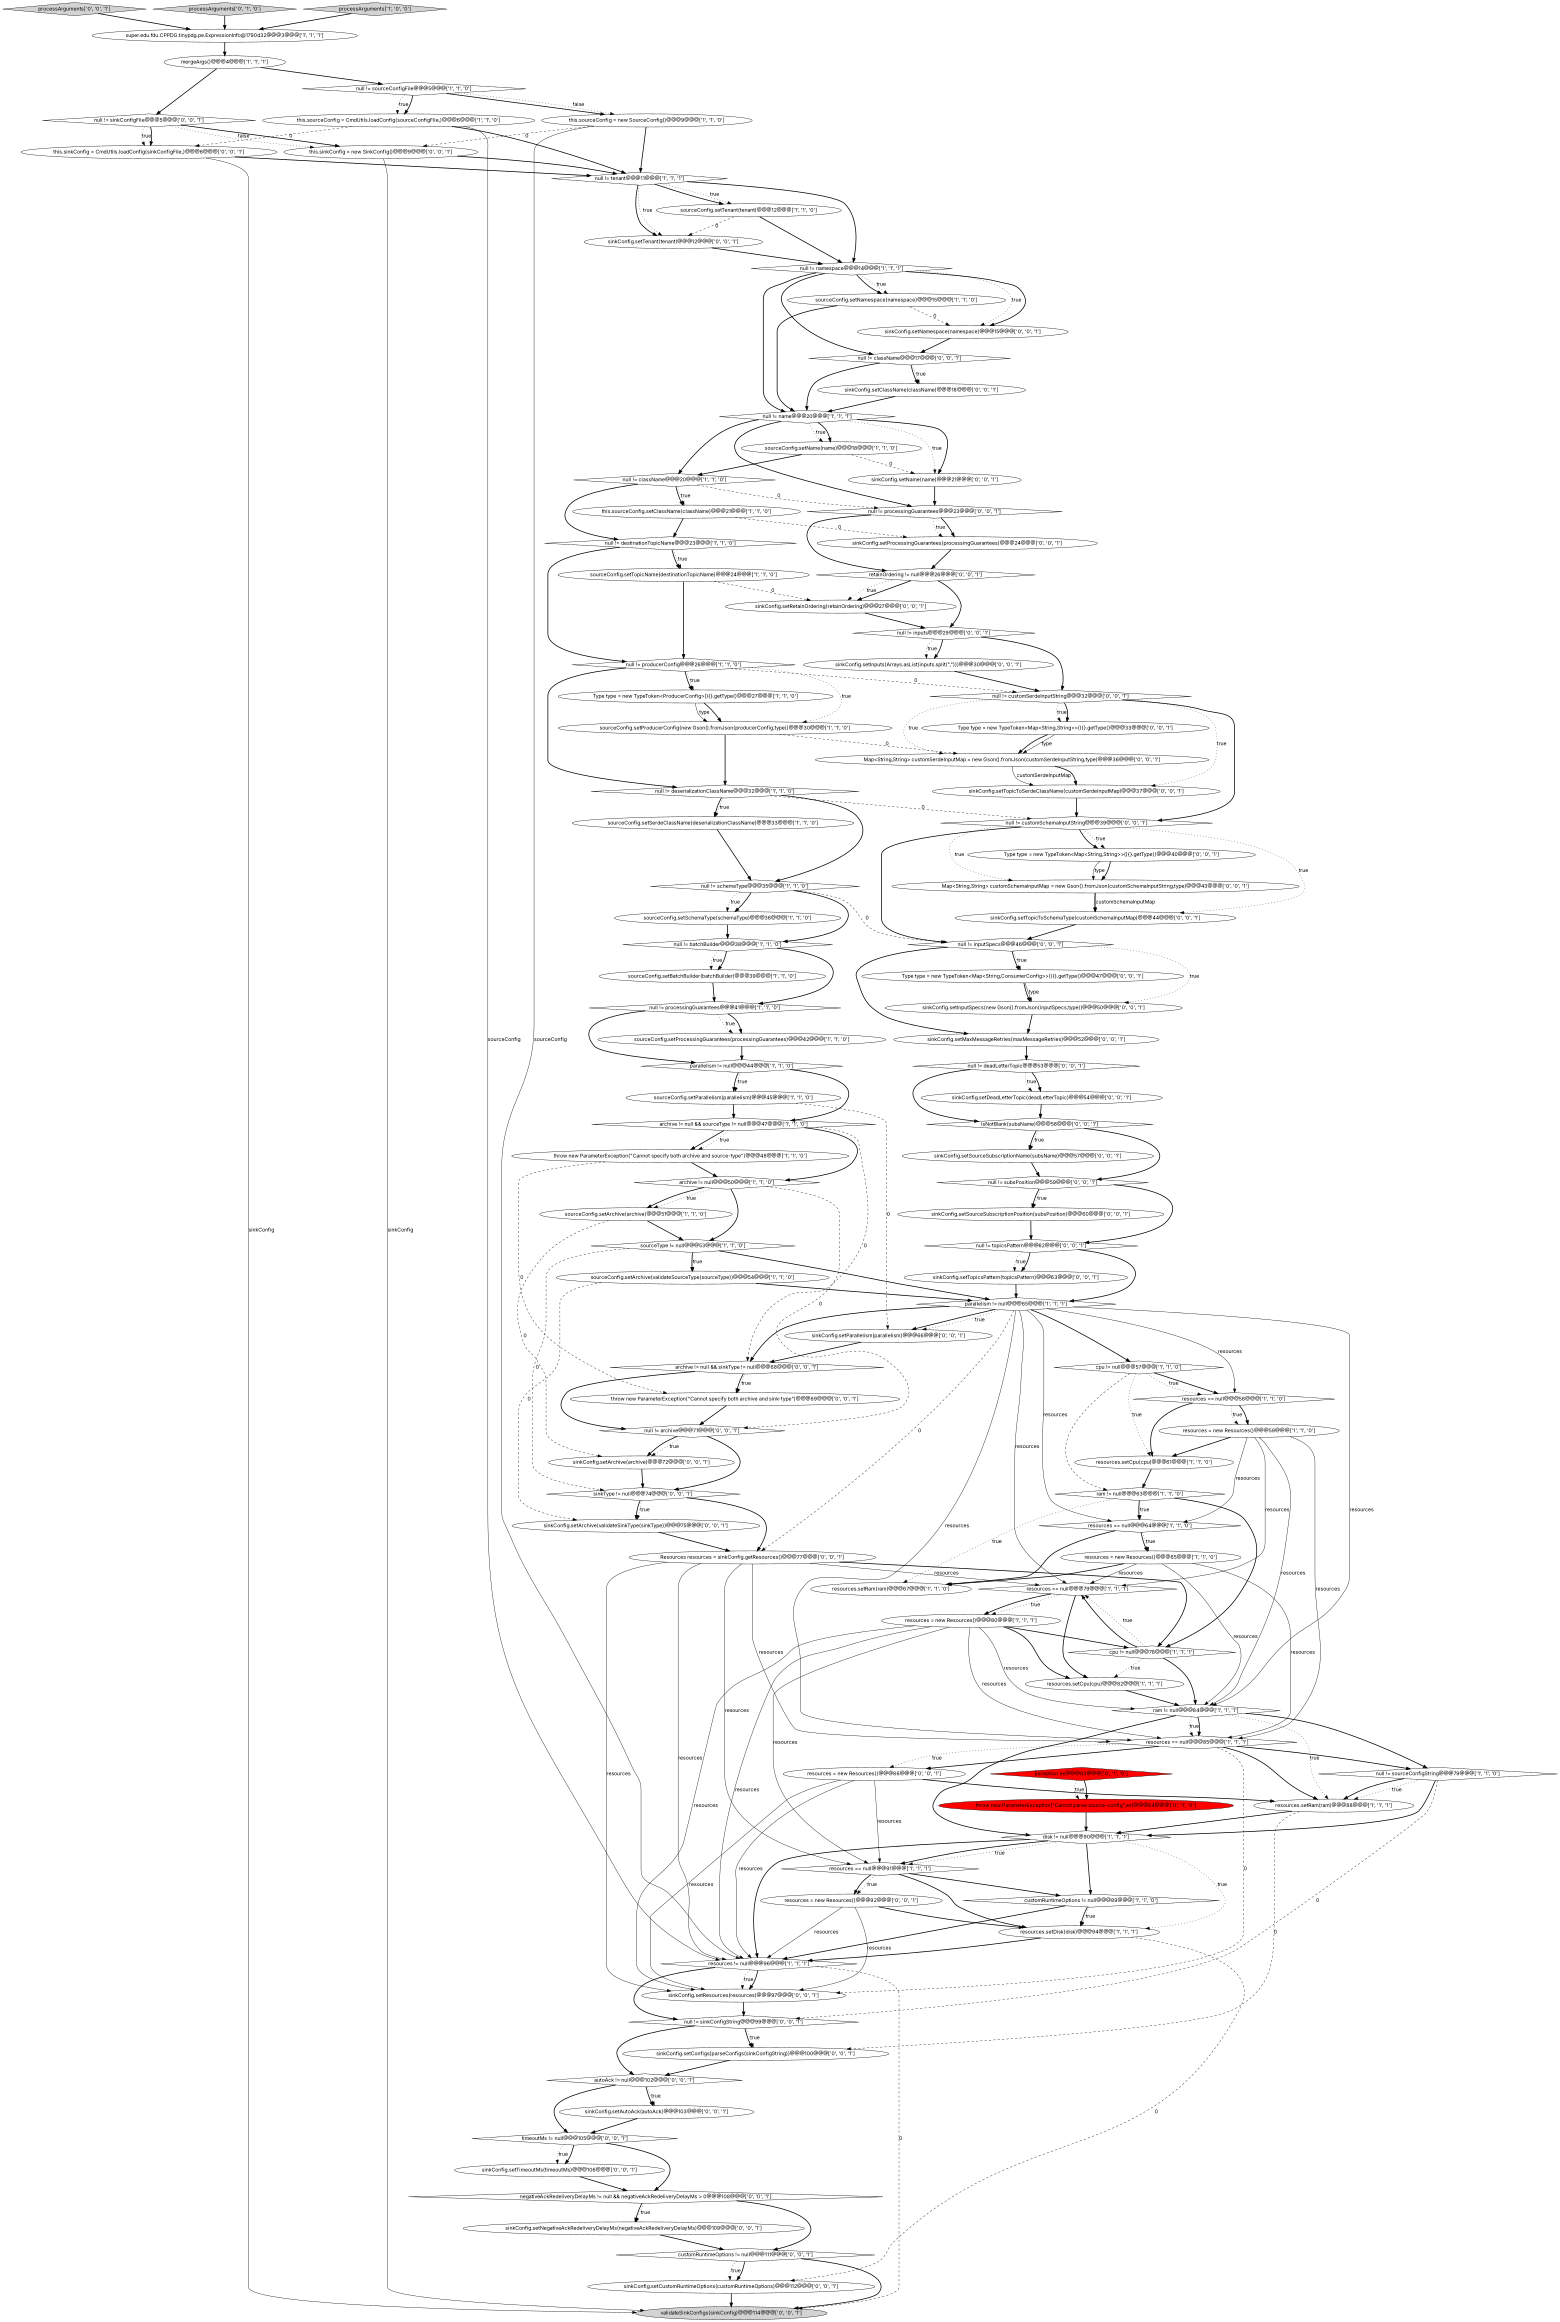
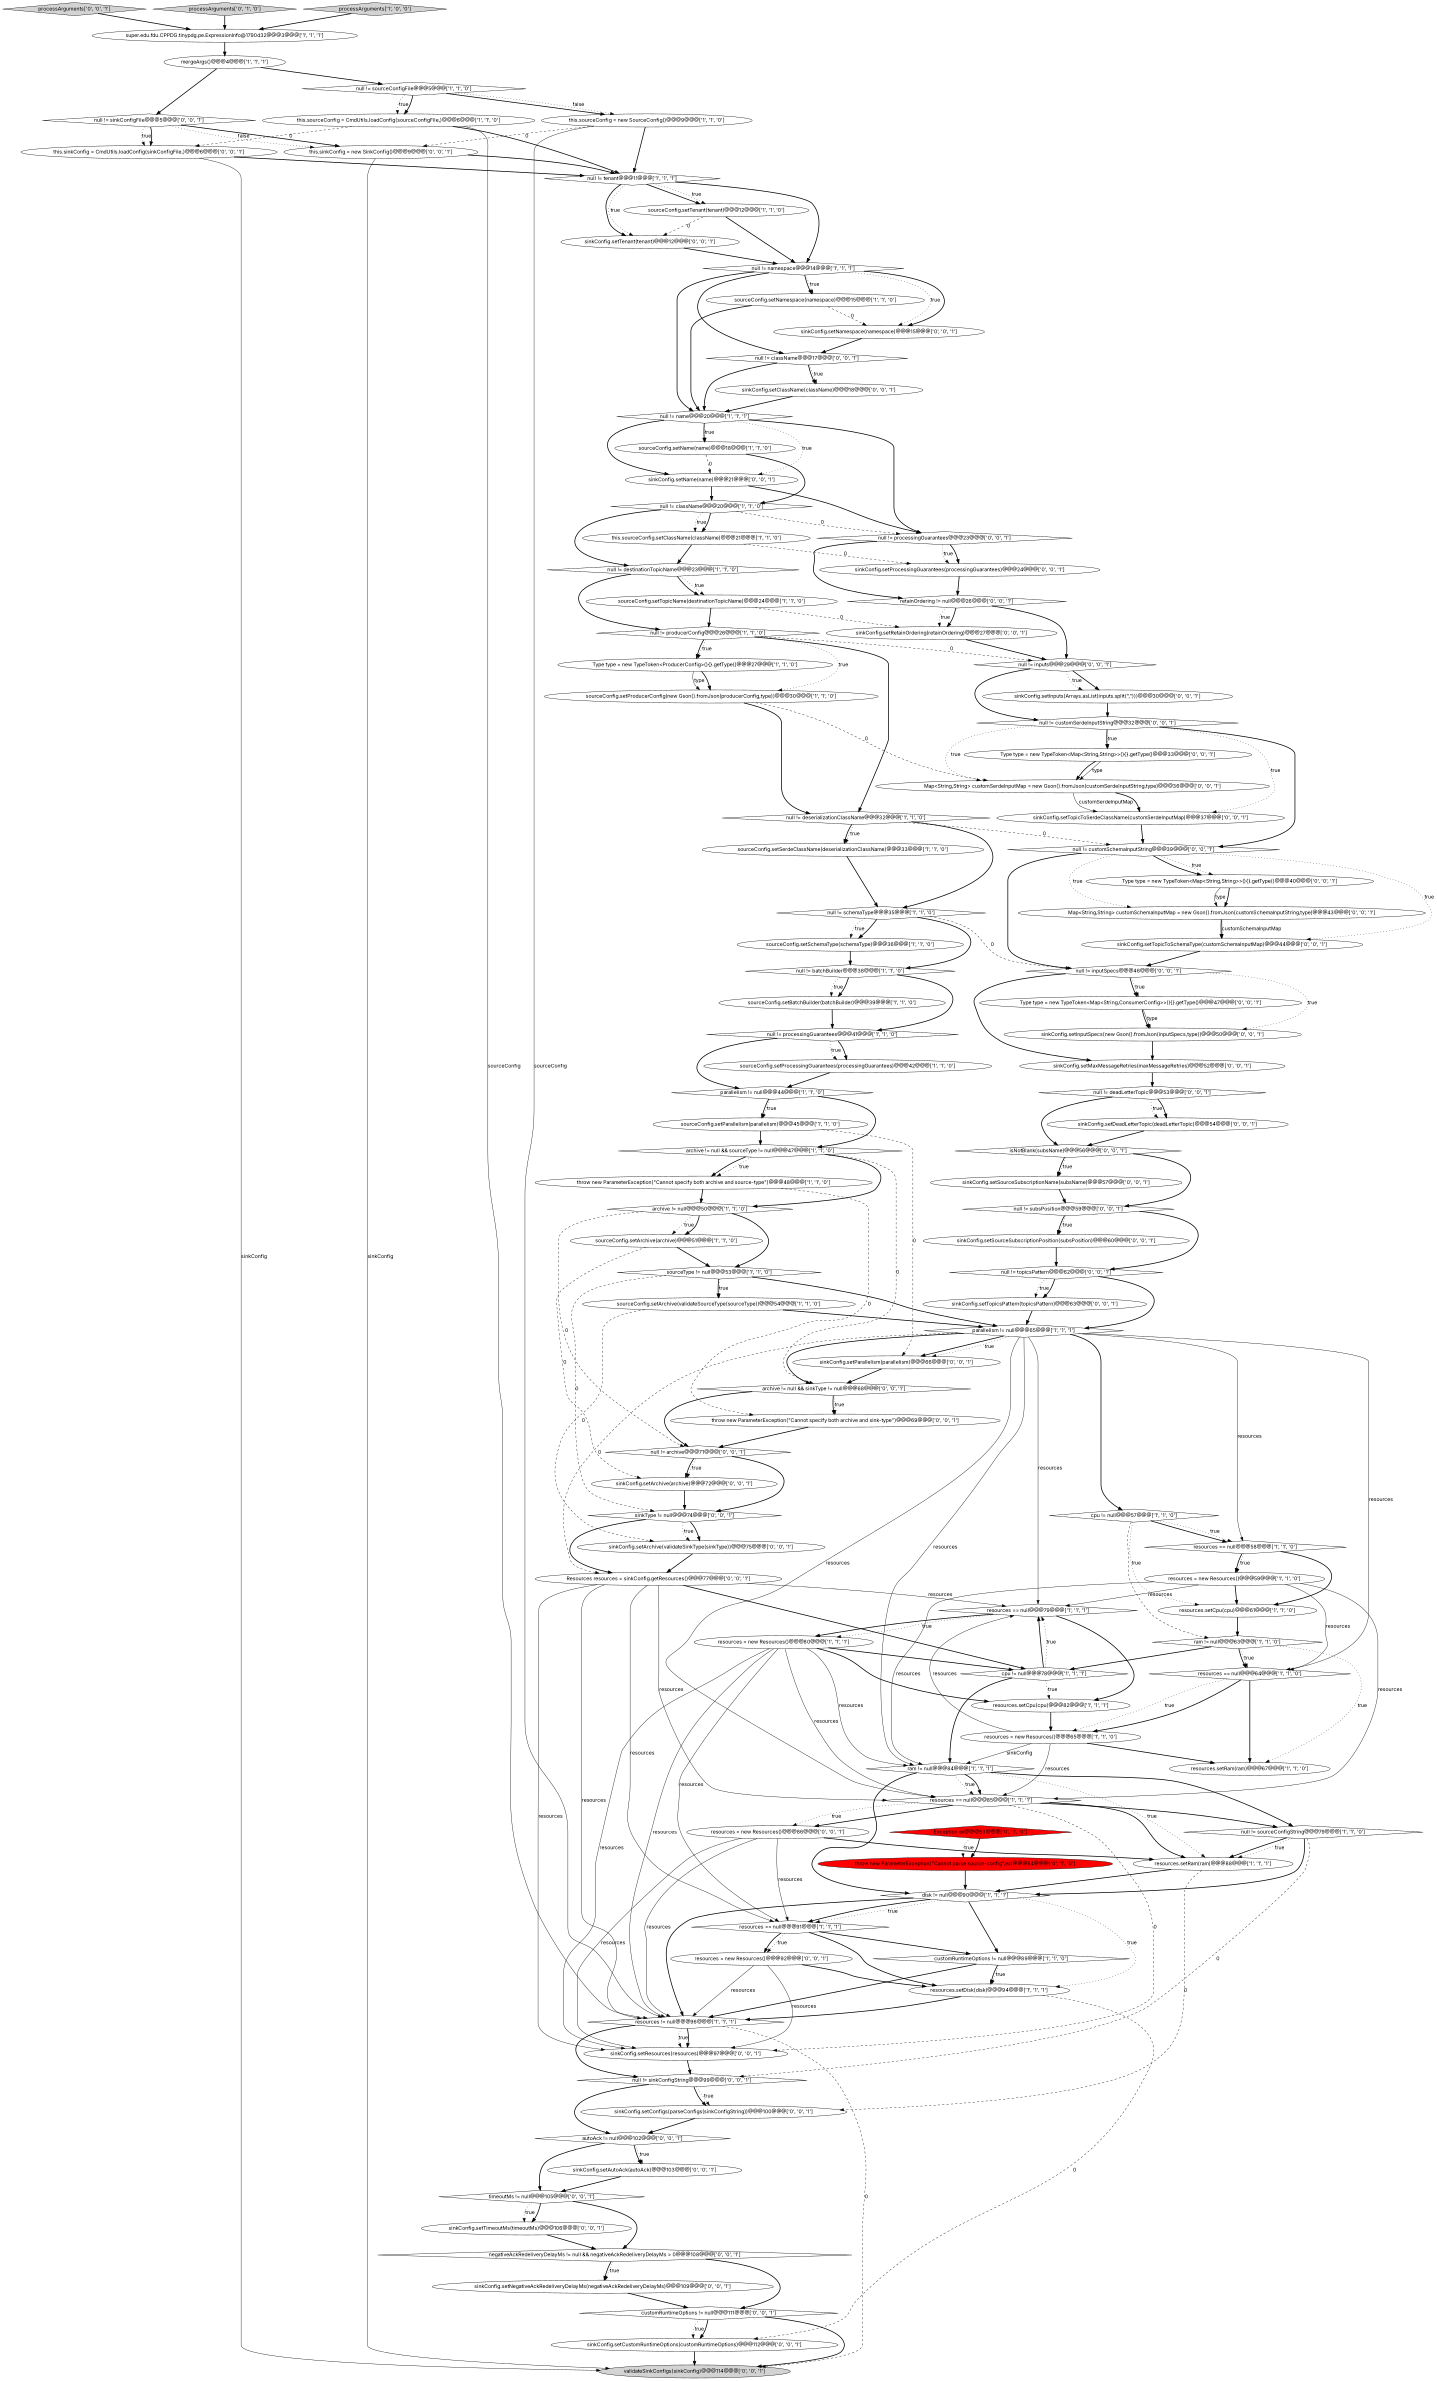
(715, 437) -> (712, 491)
(872, 680) -> (895, 646)
(1246, 1637) -> (1019, 1753)
(1150, 1697) -> (1051, 1720)
